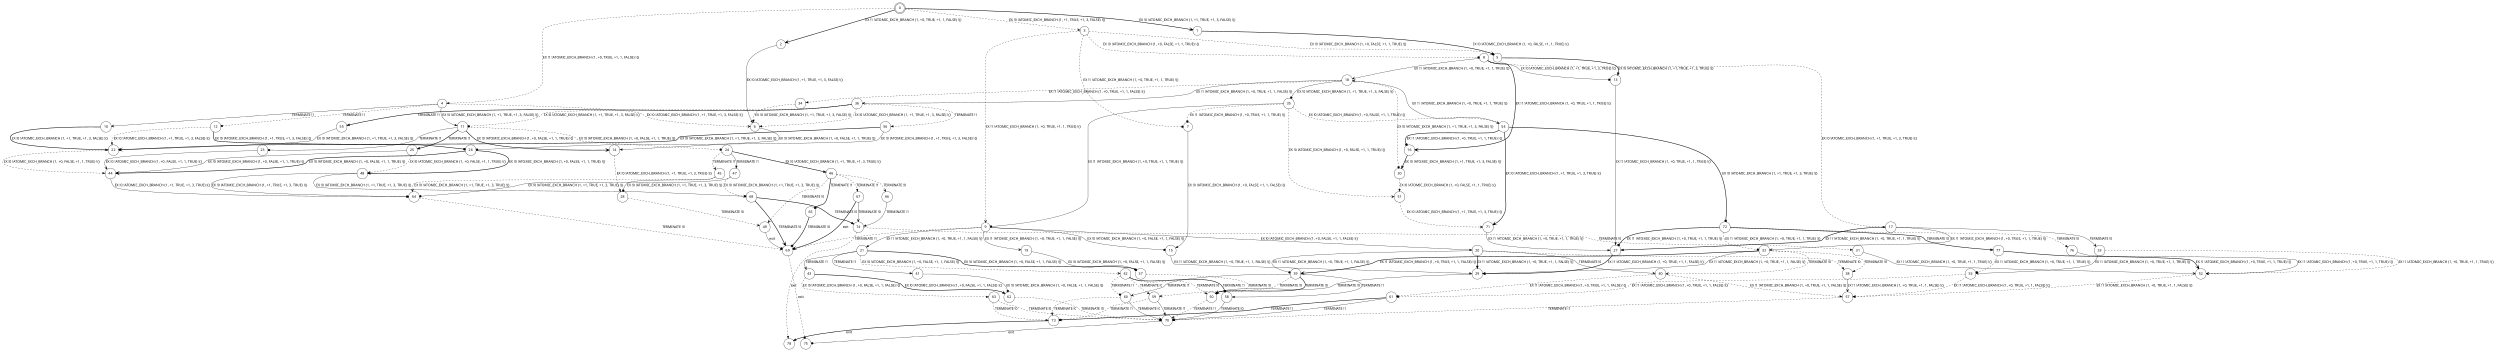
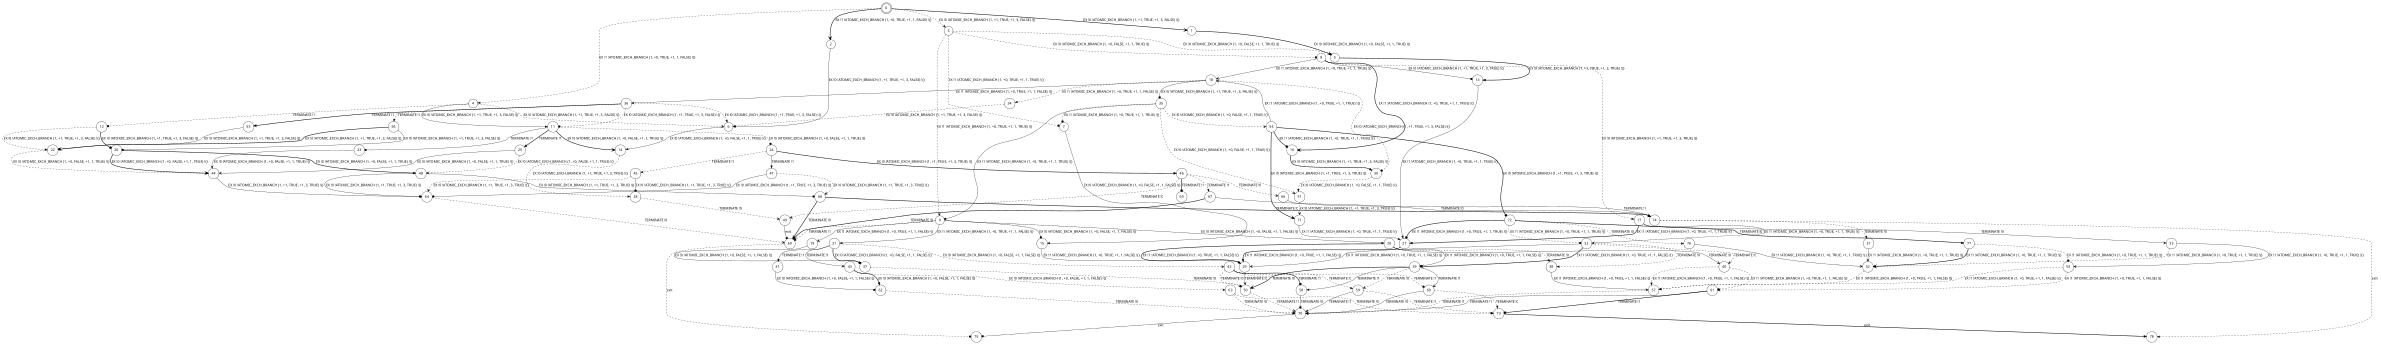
(106, 127) -> none
(846, 227) -> (922, 220)
(803, 232) -> none
(889, 295) -> (1038, 283)
